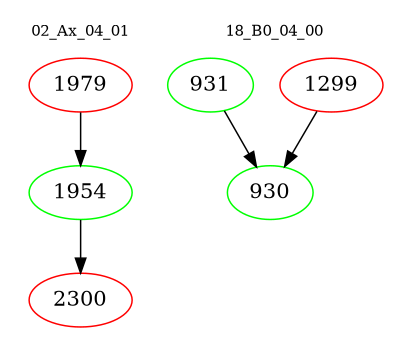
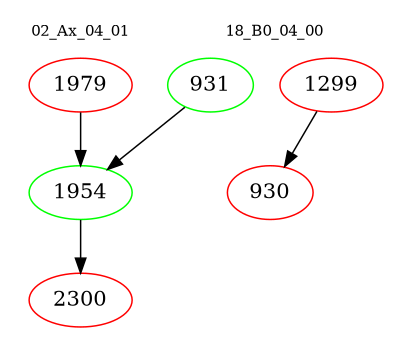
(237, 132) -> (165, 123)
(270, 193) -> (270, 193)
